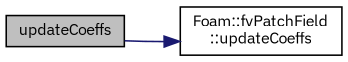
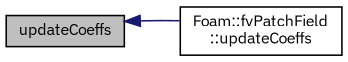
(144, 41) -> (160, 21)
